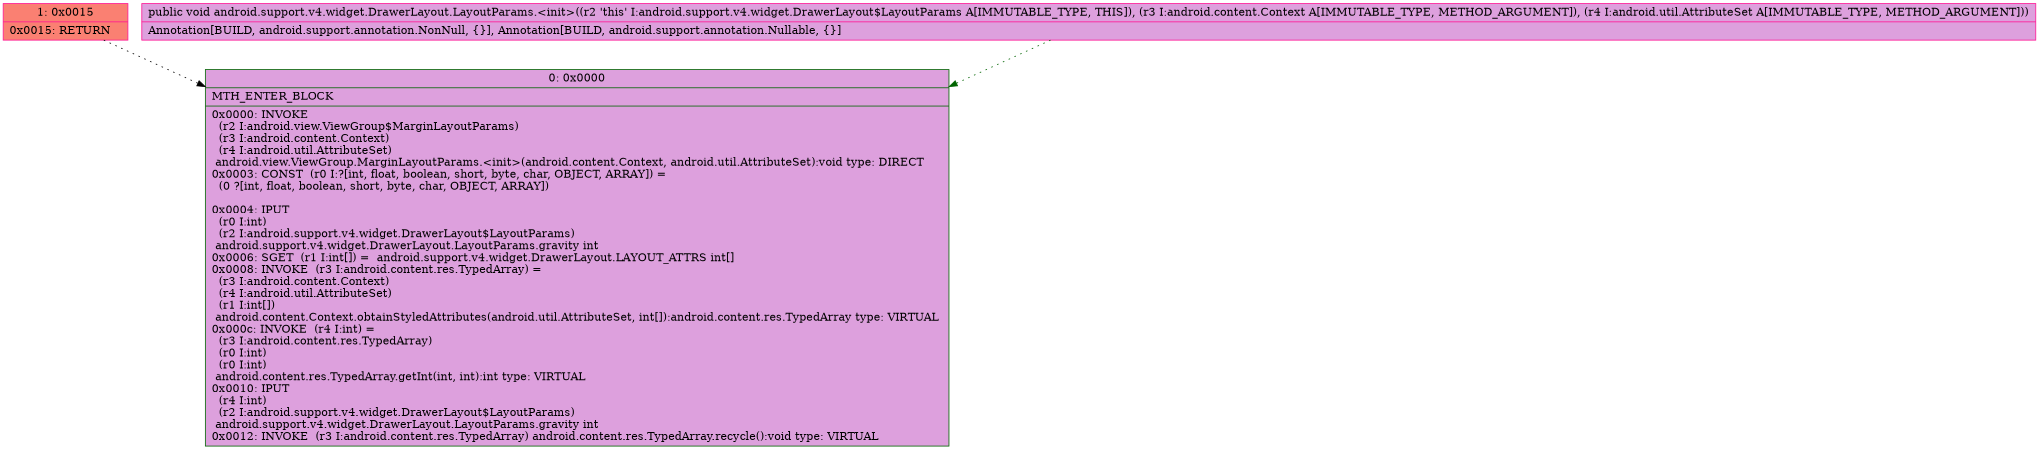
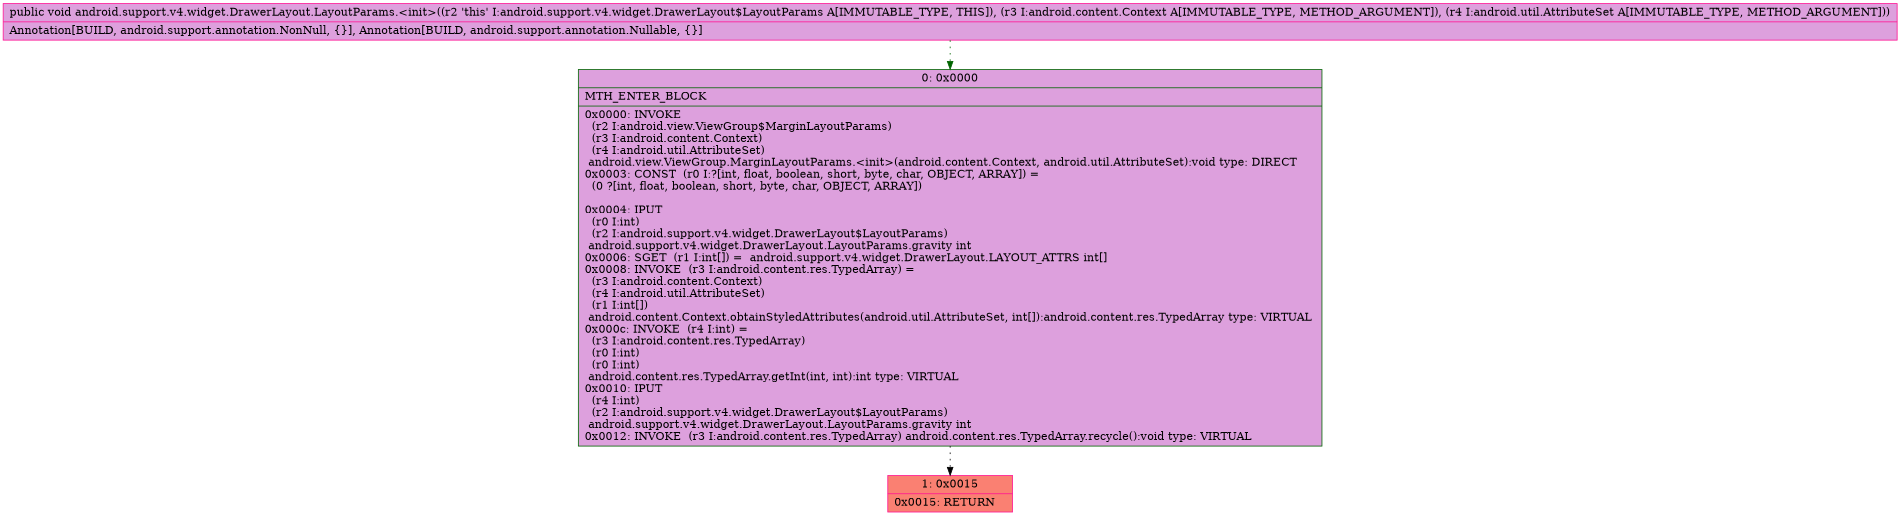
(151, 62) -> (950, 457)
